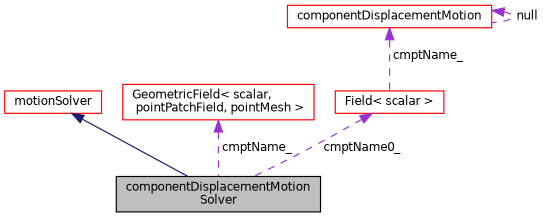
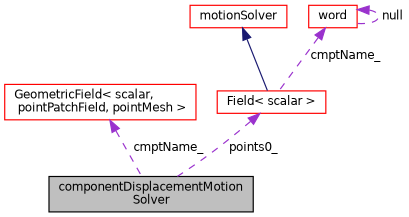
(390, 17) -> (333, 17)
(135, 148) -> (257, 65)
(361, 148) -> (252, 148)
